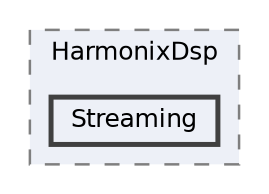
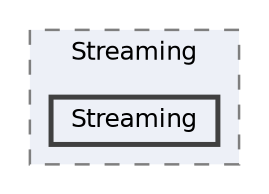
(134, 54) -> (134, 54)
